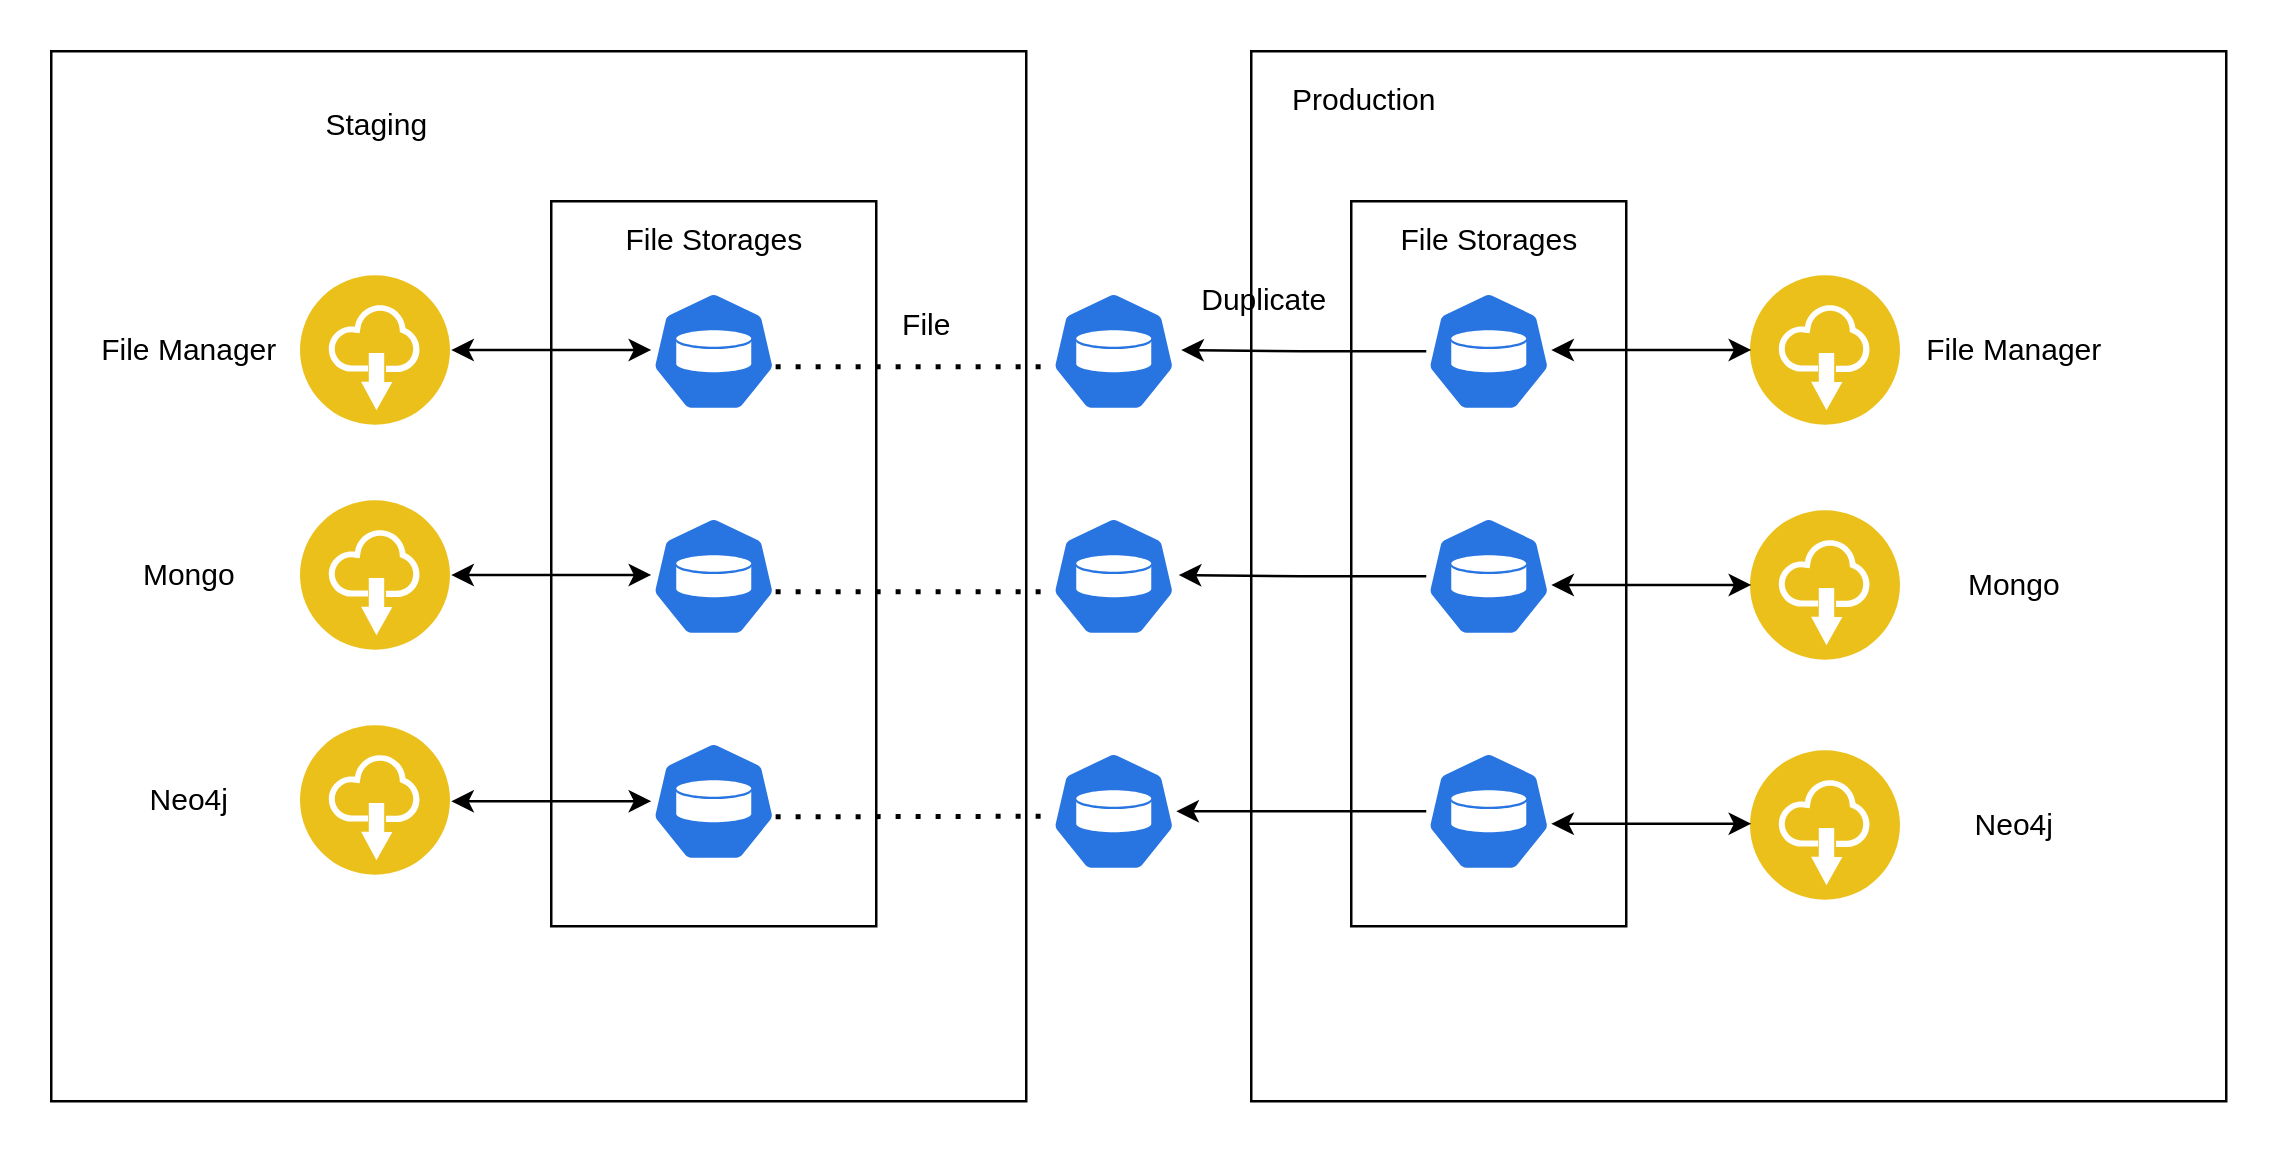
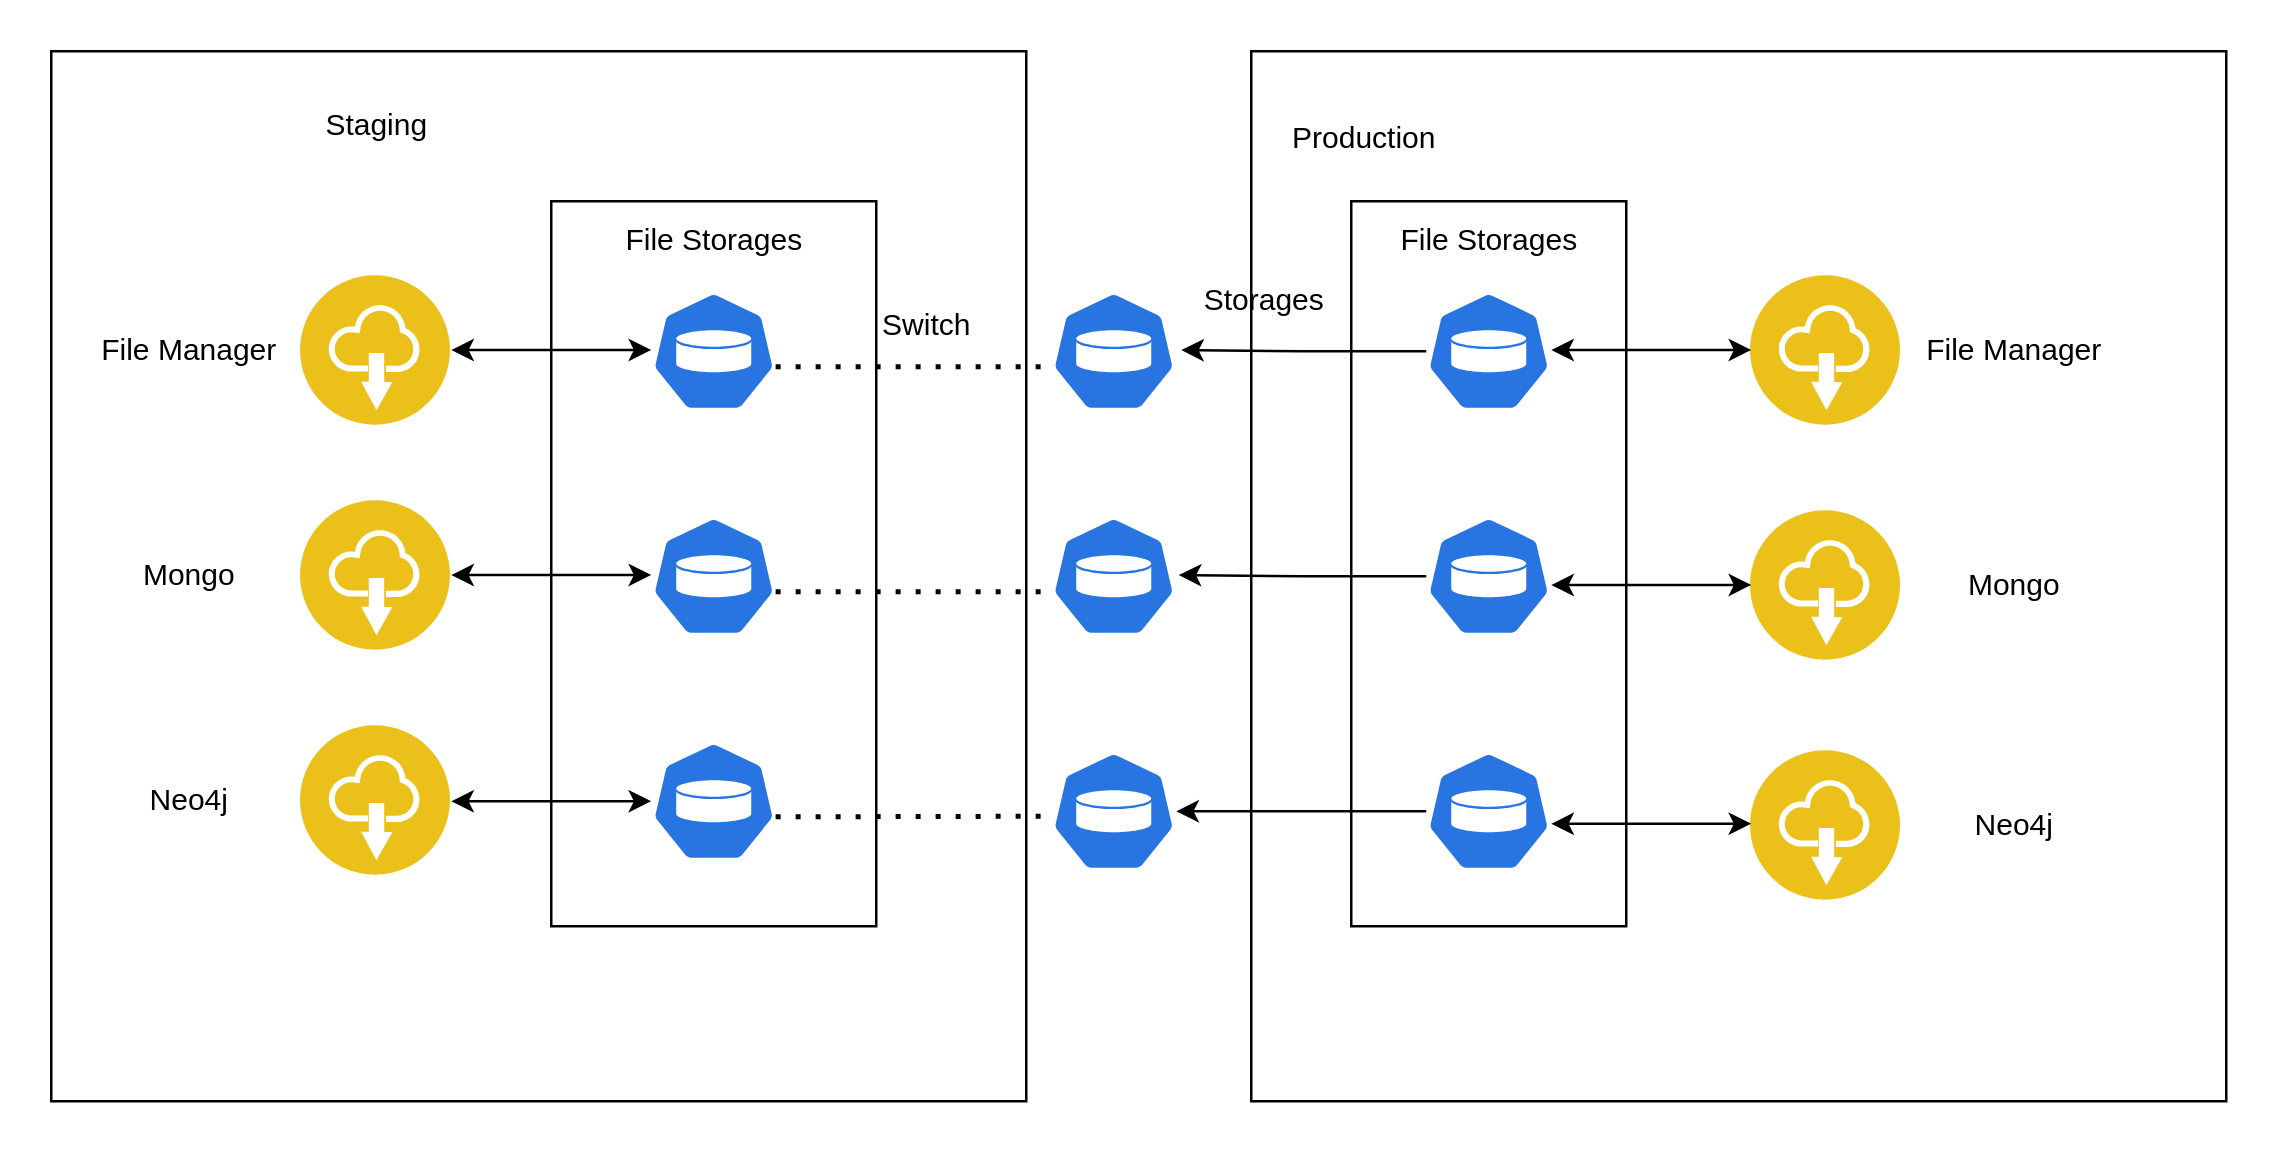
(1364, 101) -> (1364, 139)
(1265, 301) -> (1265, 301)
(928, 326) -> (928, 326)
